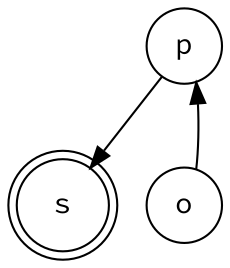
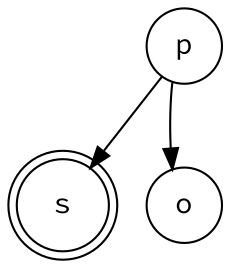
(198, 137) -> (170, 115)
